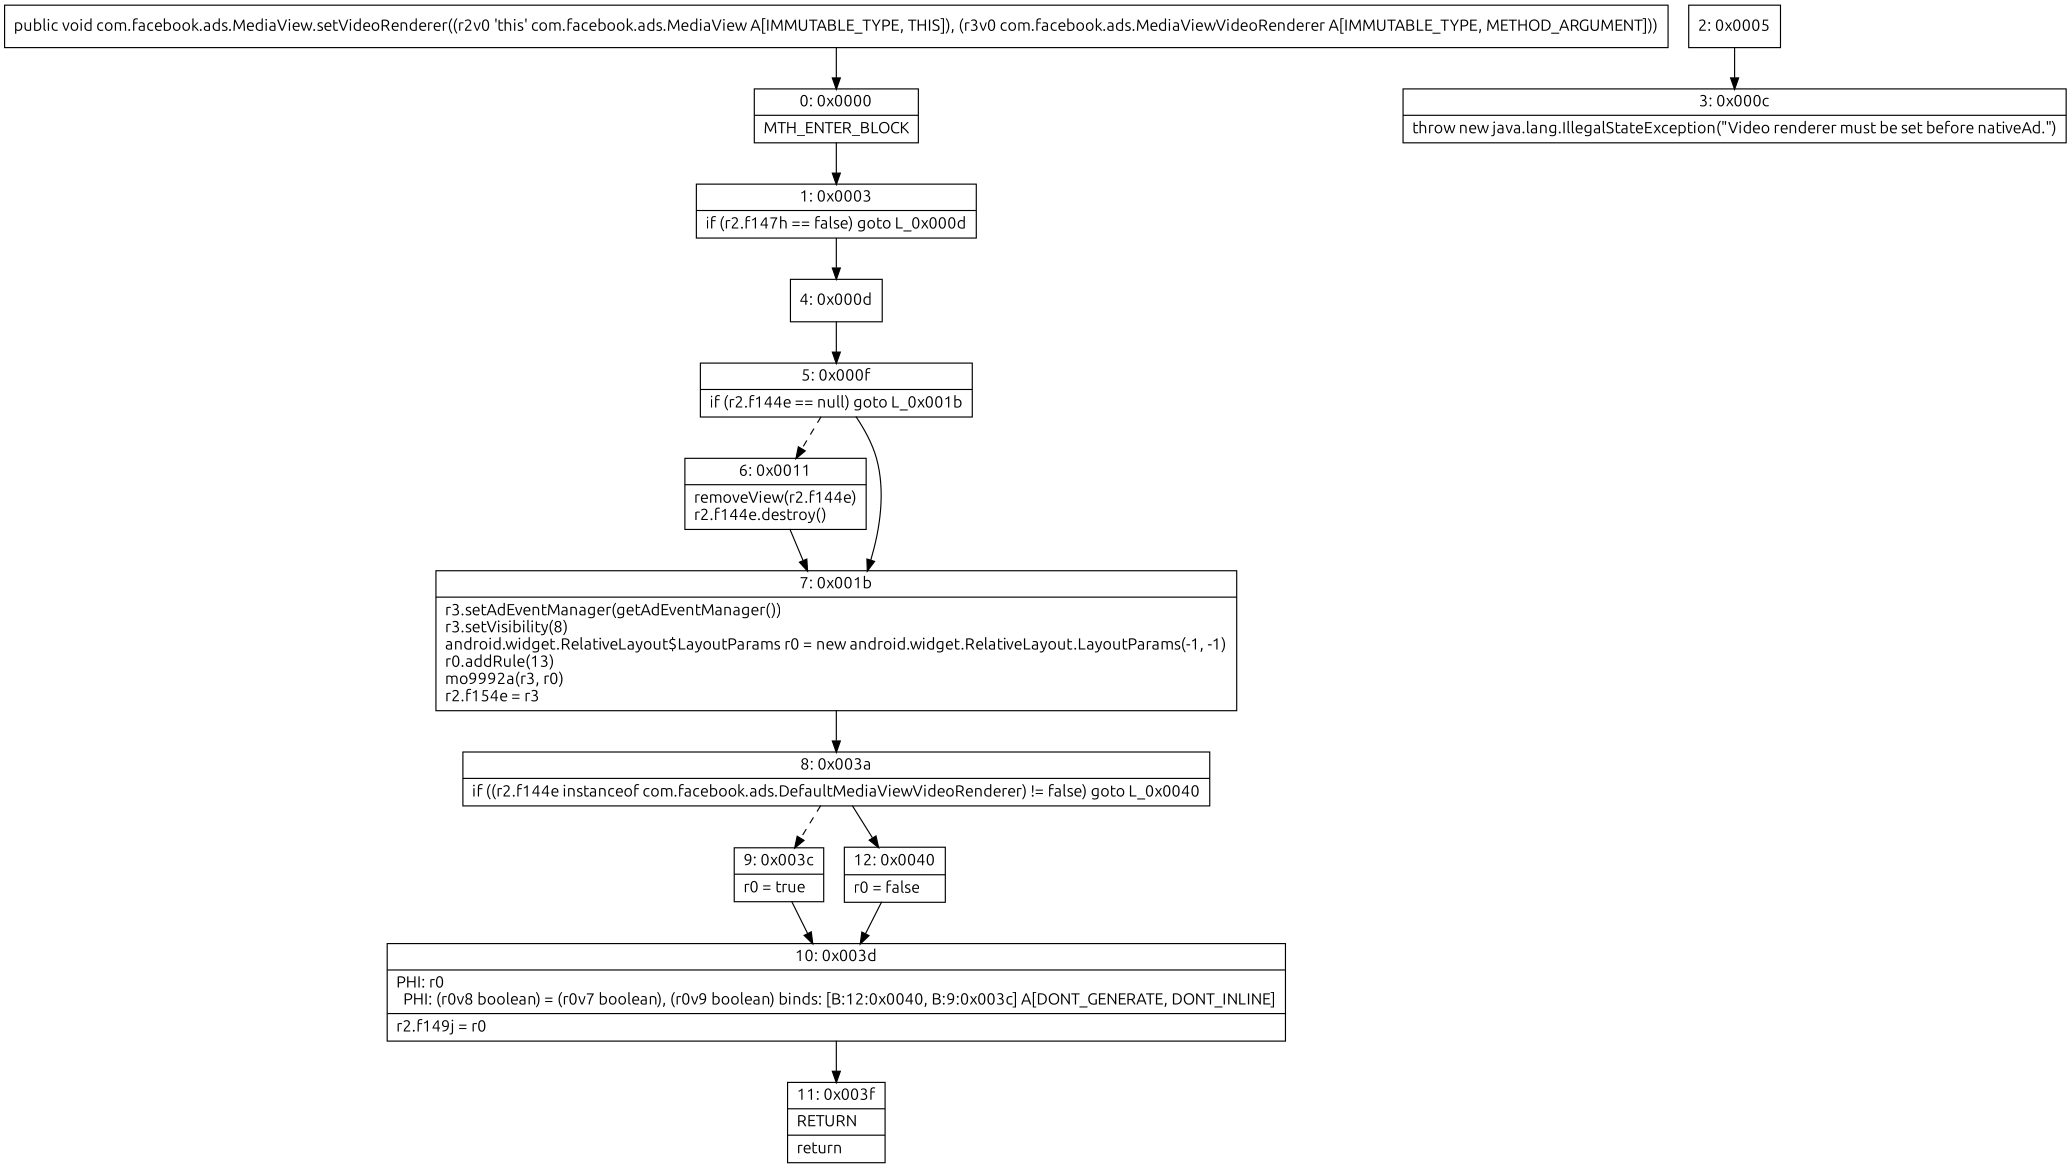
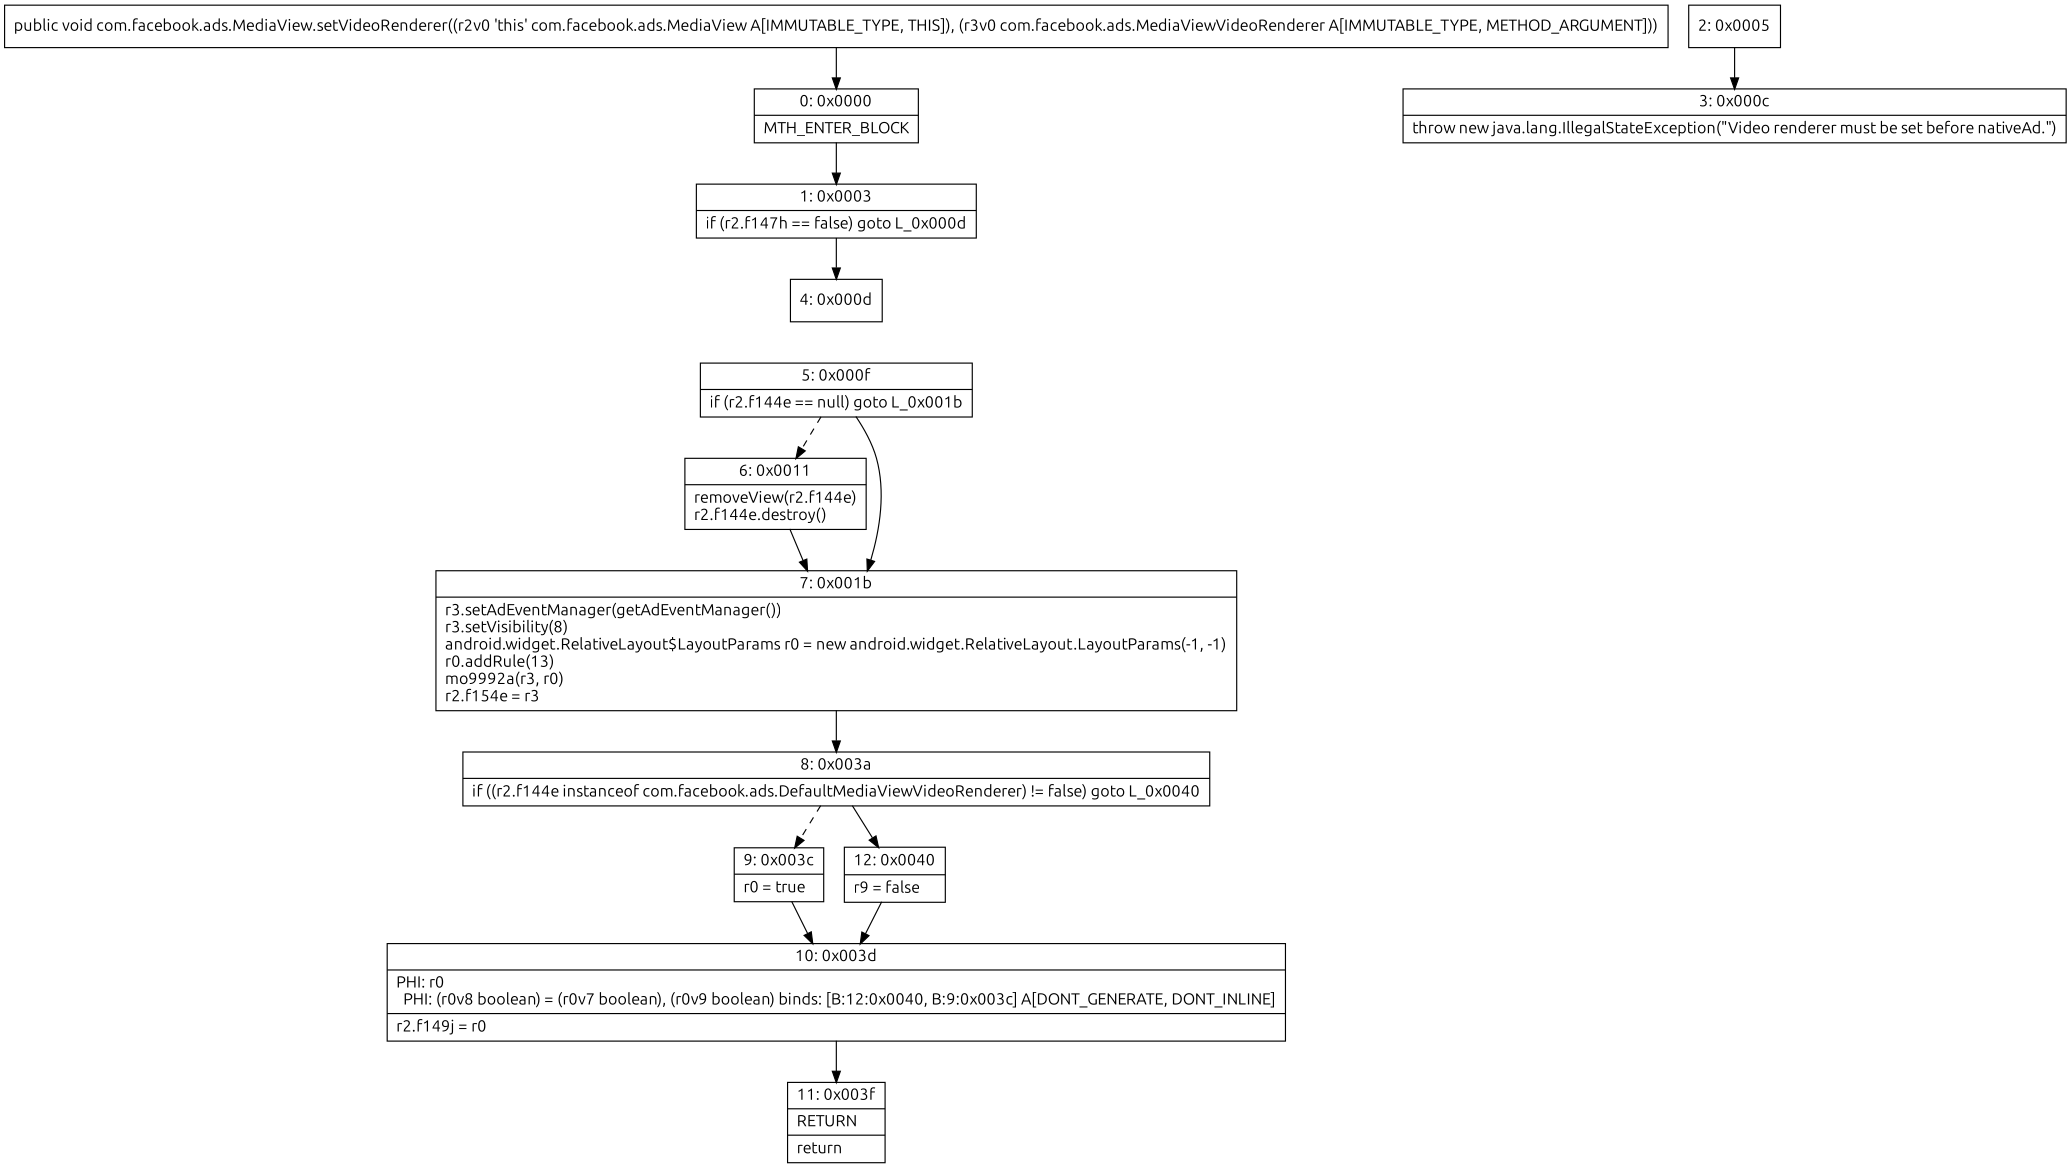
(836, 337) -> none
(887, 888) -> (887, 888)
